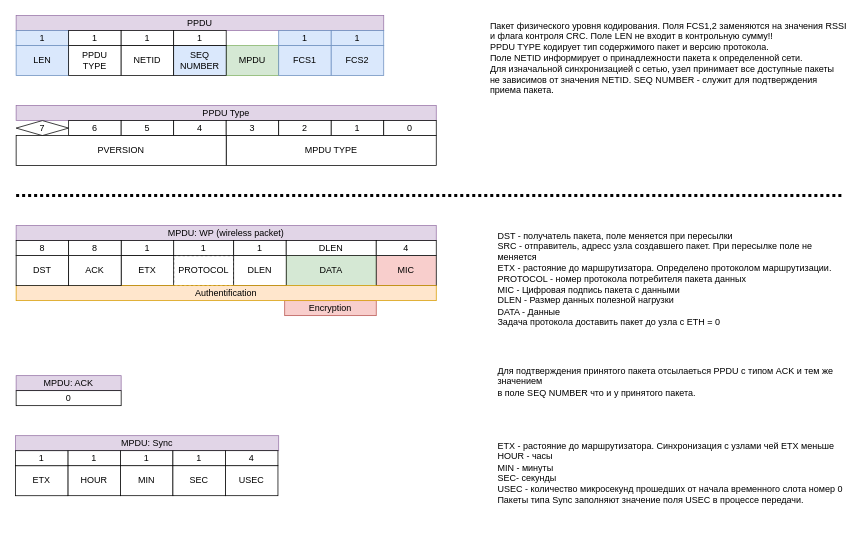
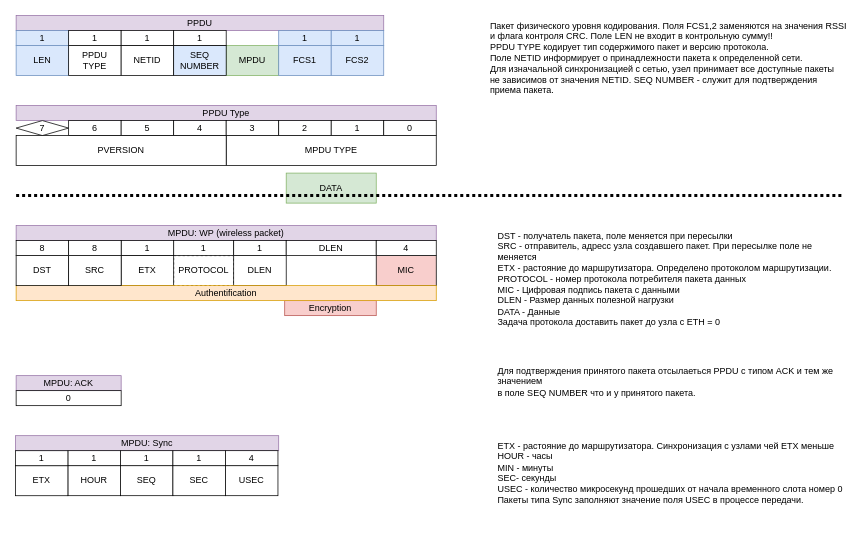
(95, 270) -> (95, 270)
(331, 270) -> (331, 188)
(147, 480) -> (147, 480)
